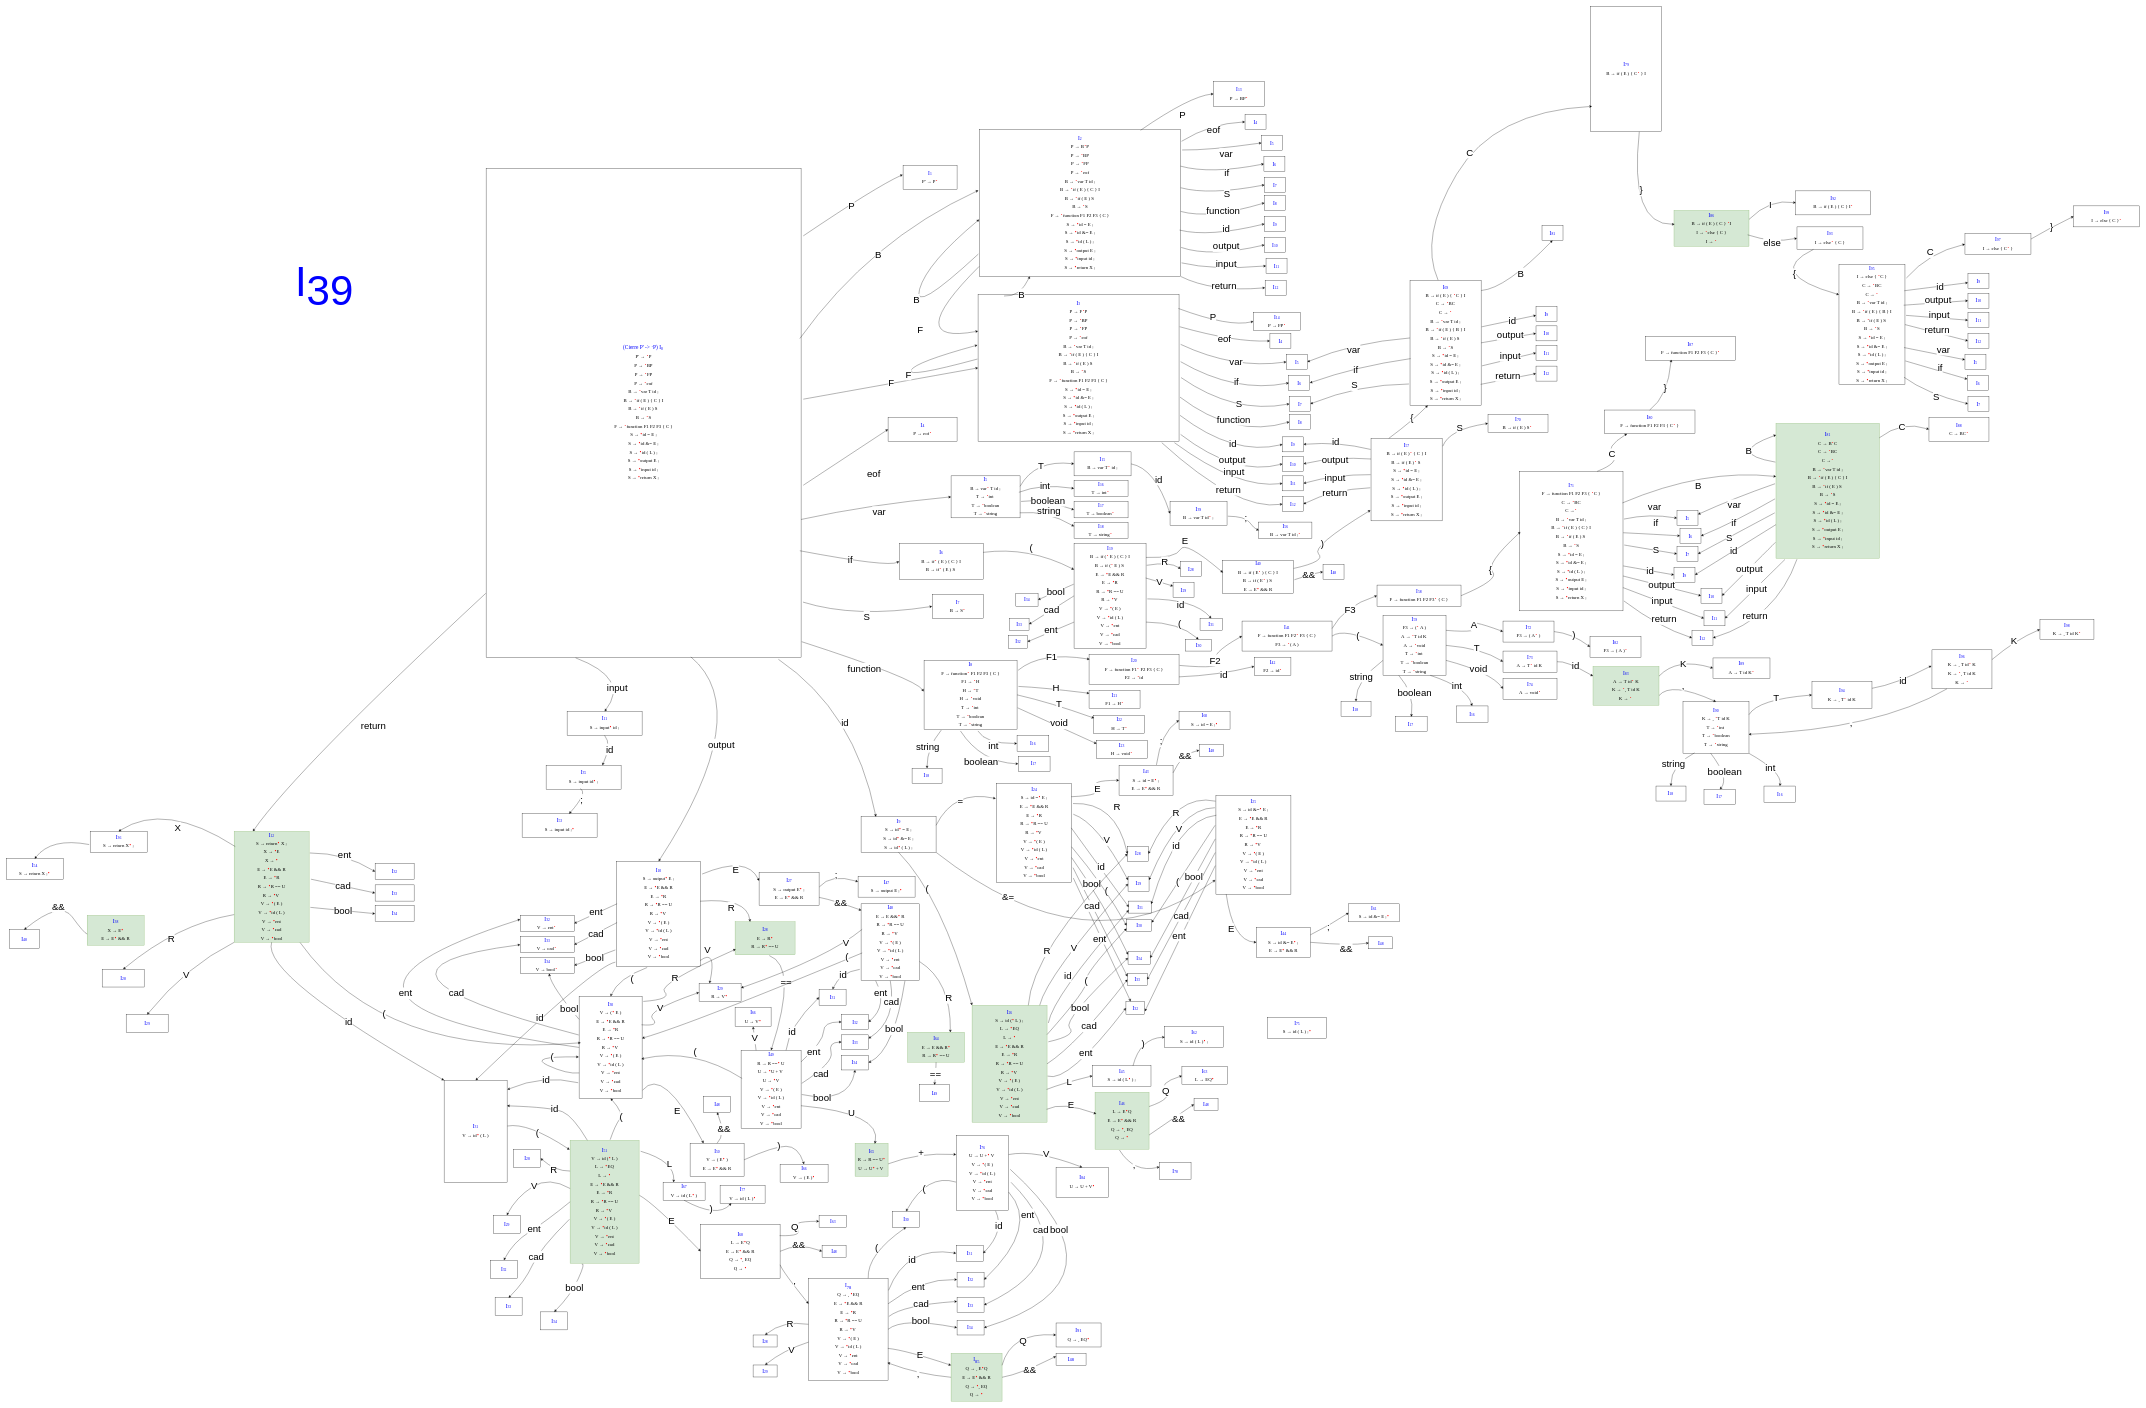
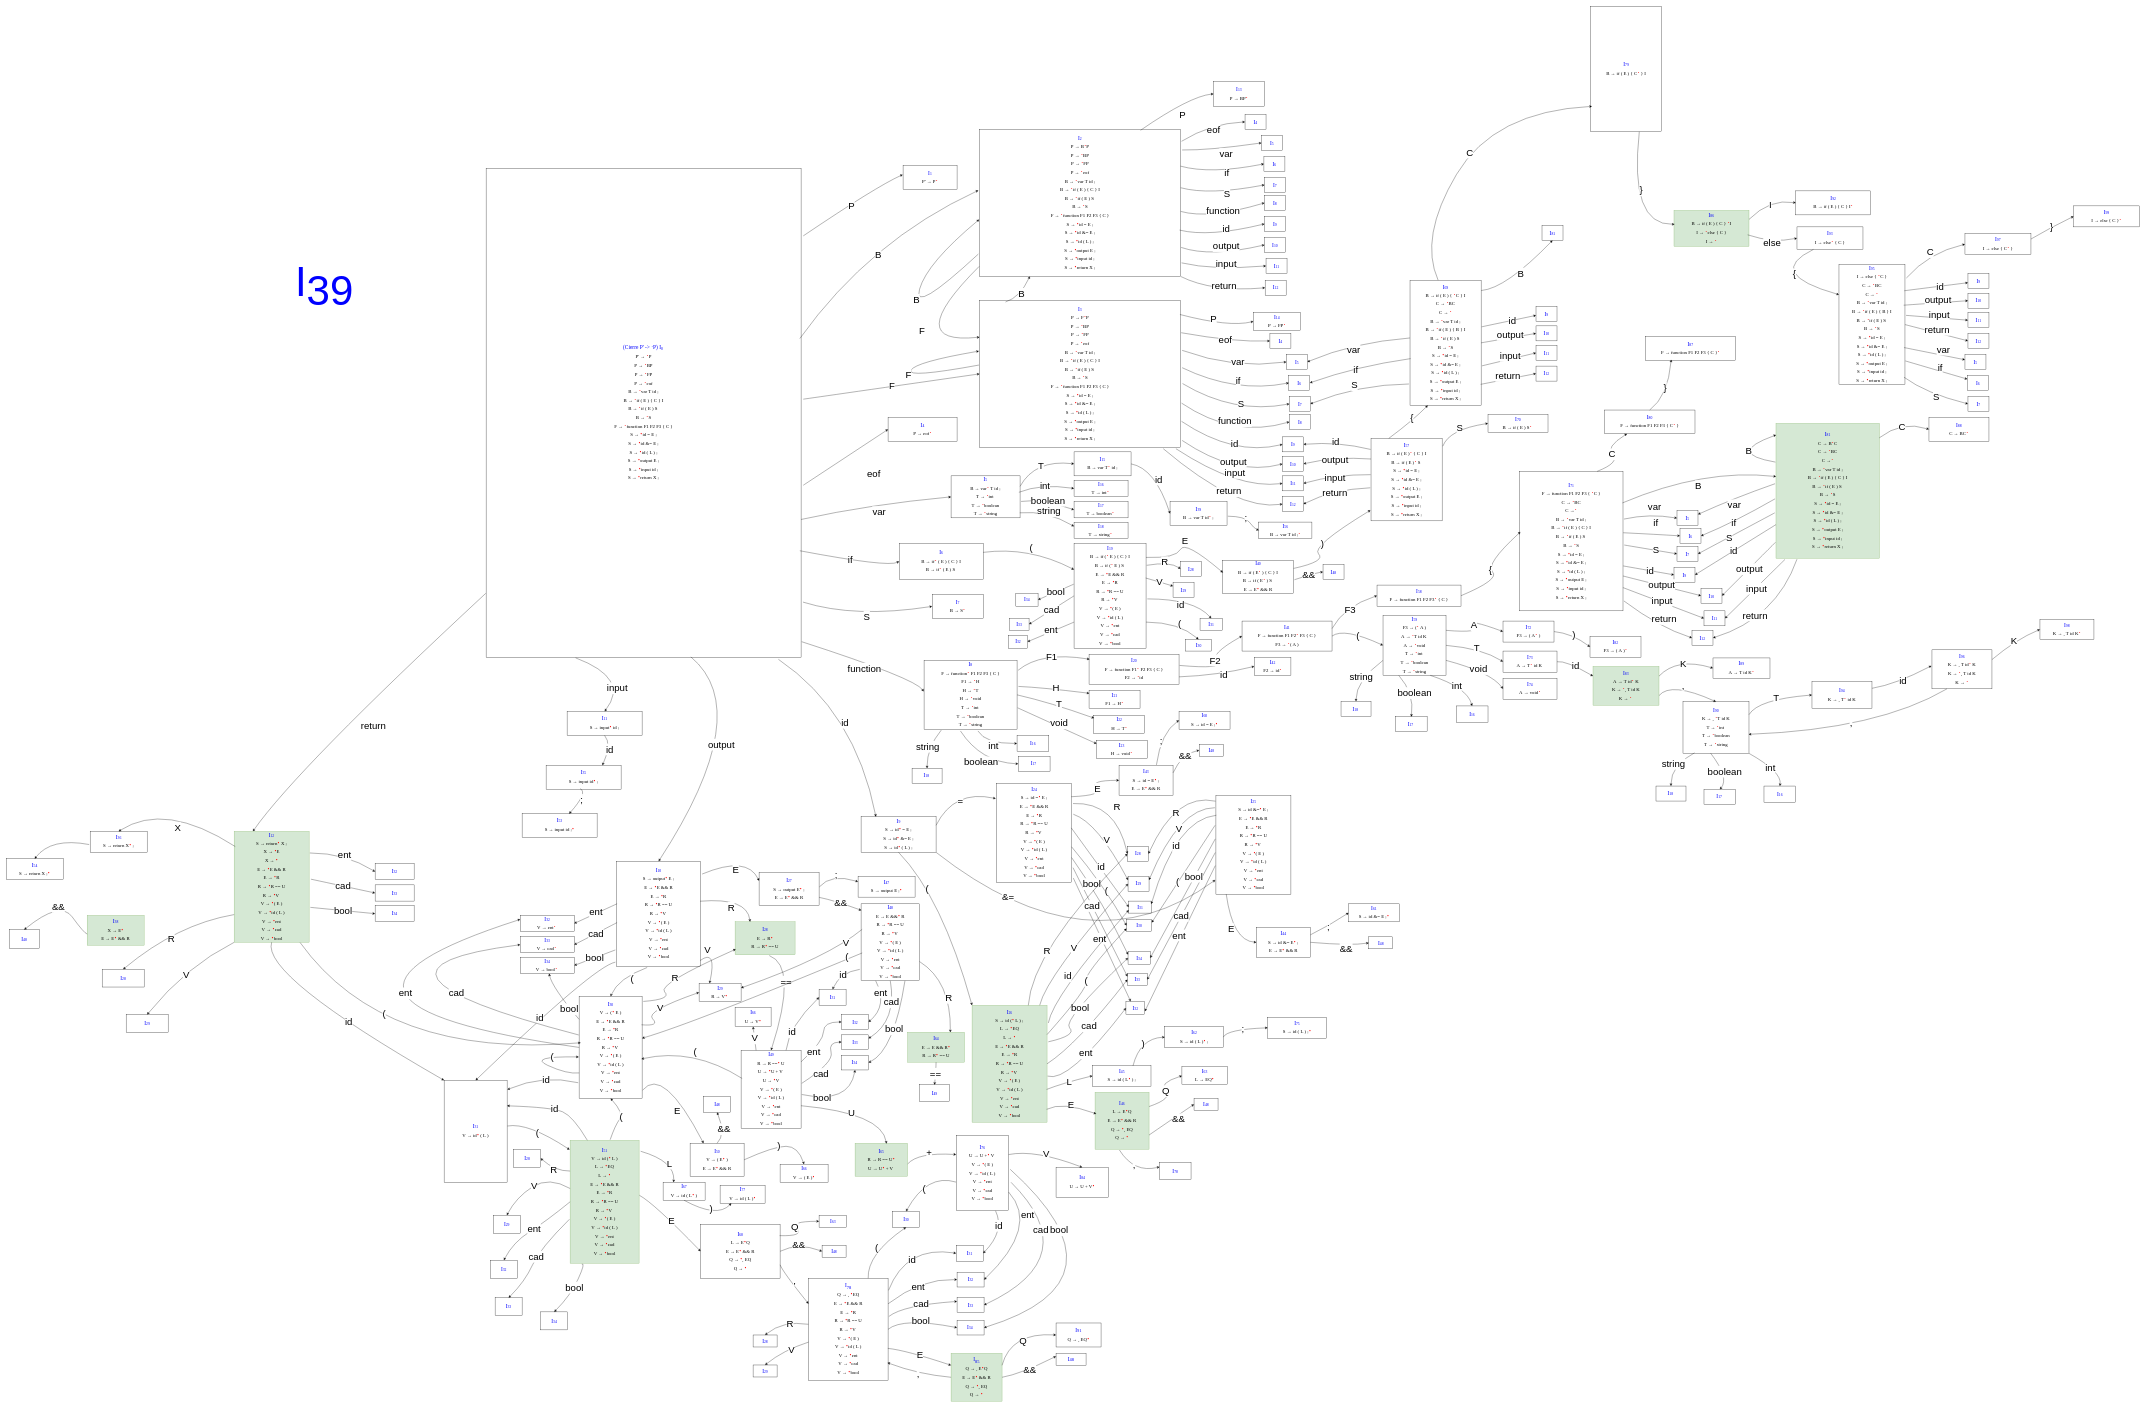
(1079, 368) -> (1080, 374)
none -> (1242, 1030)
(872, 1160) -> (881, 1160)
